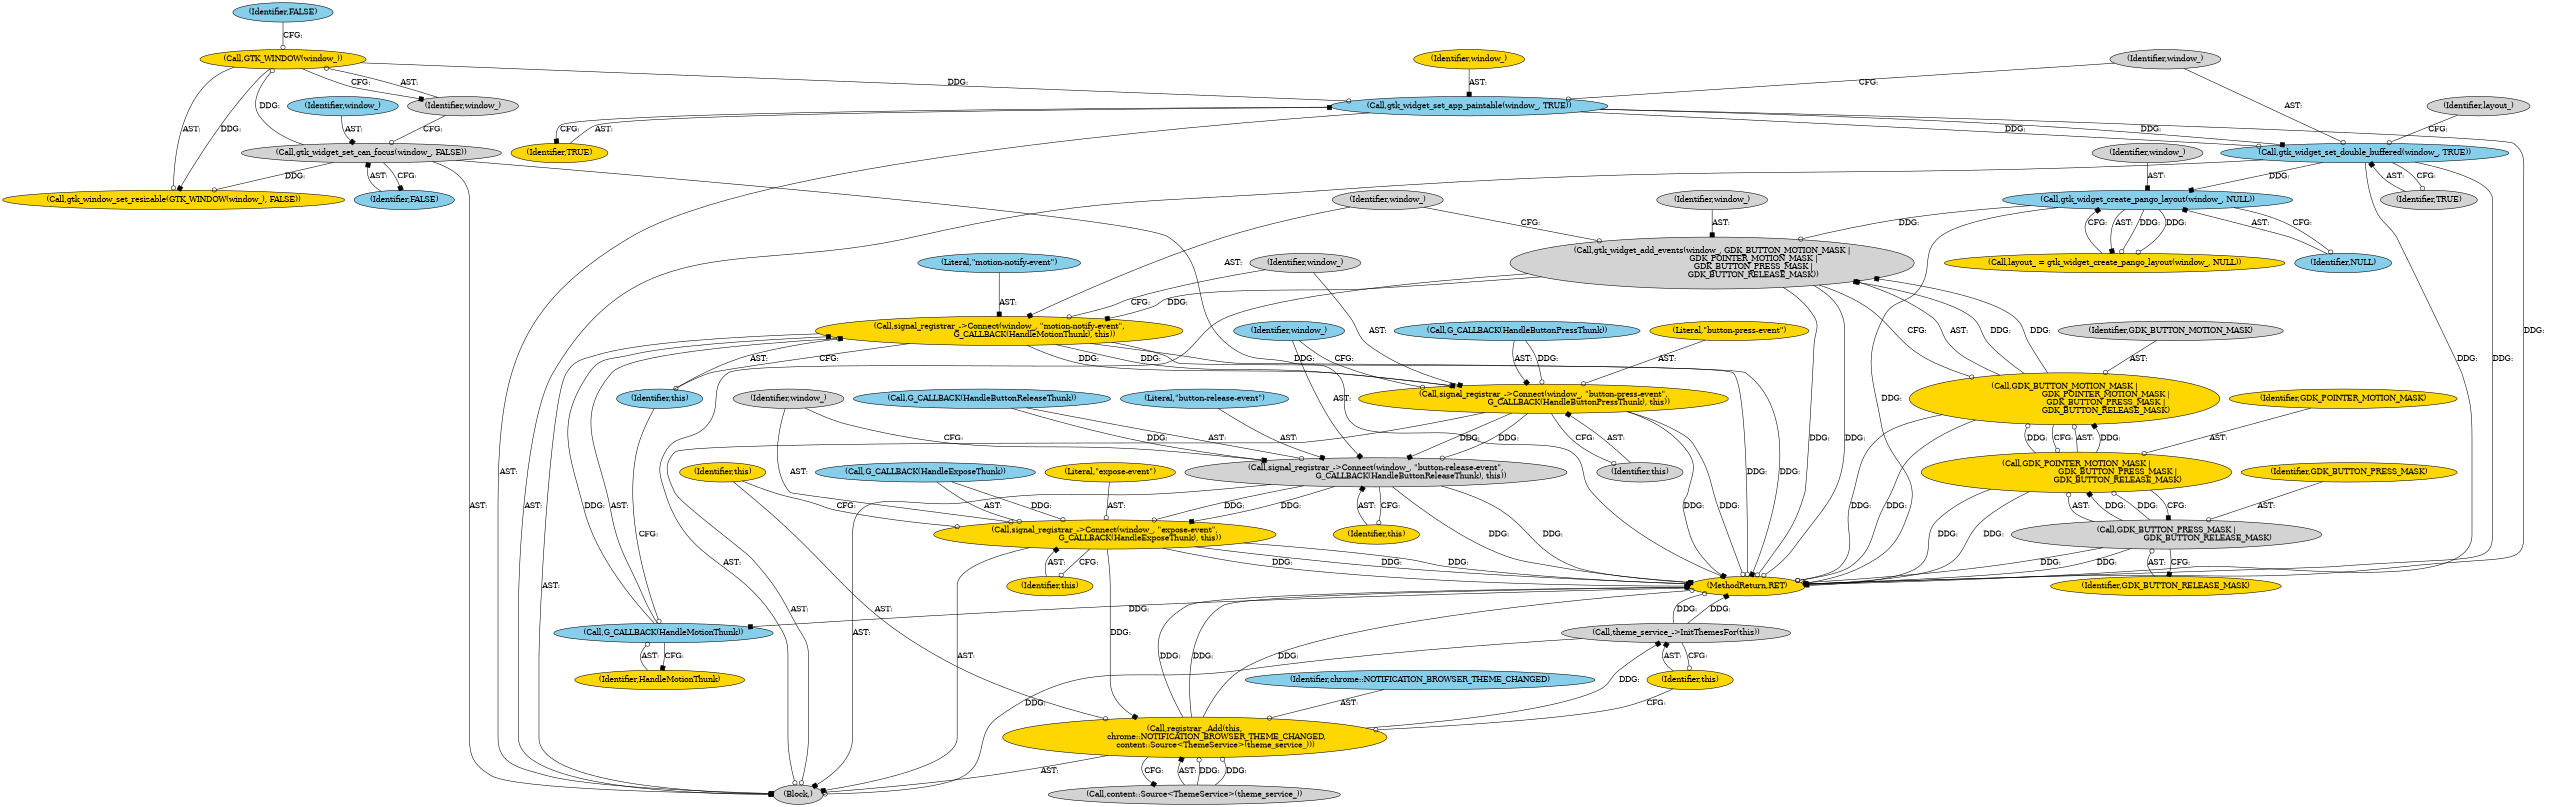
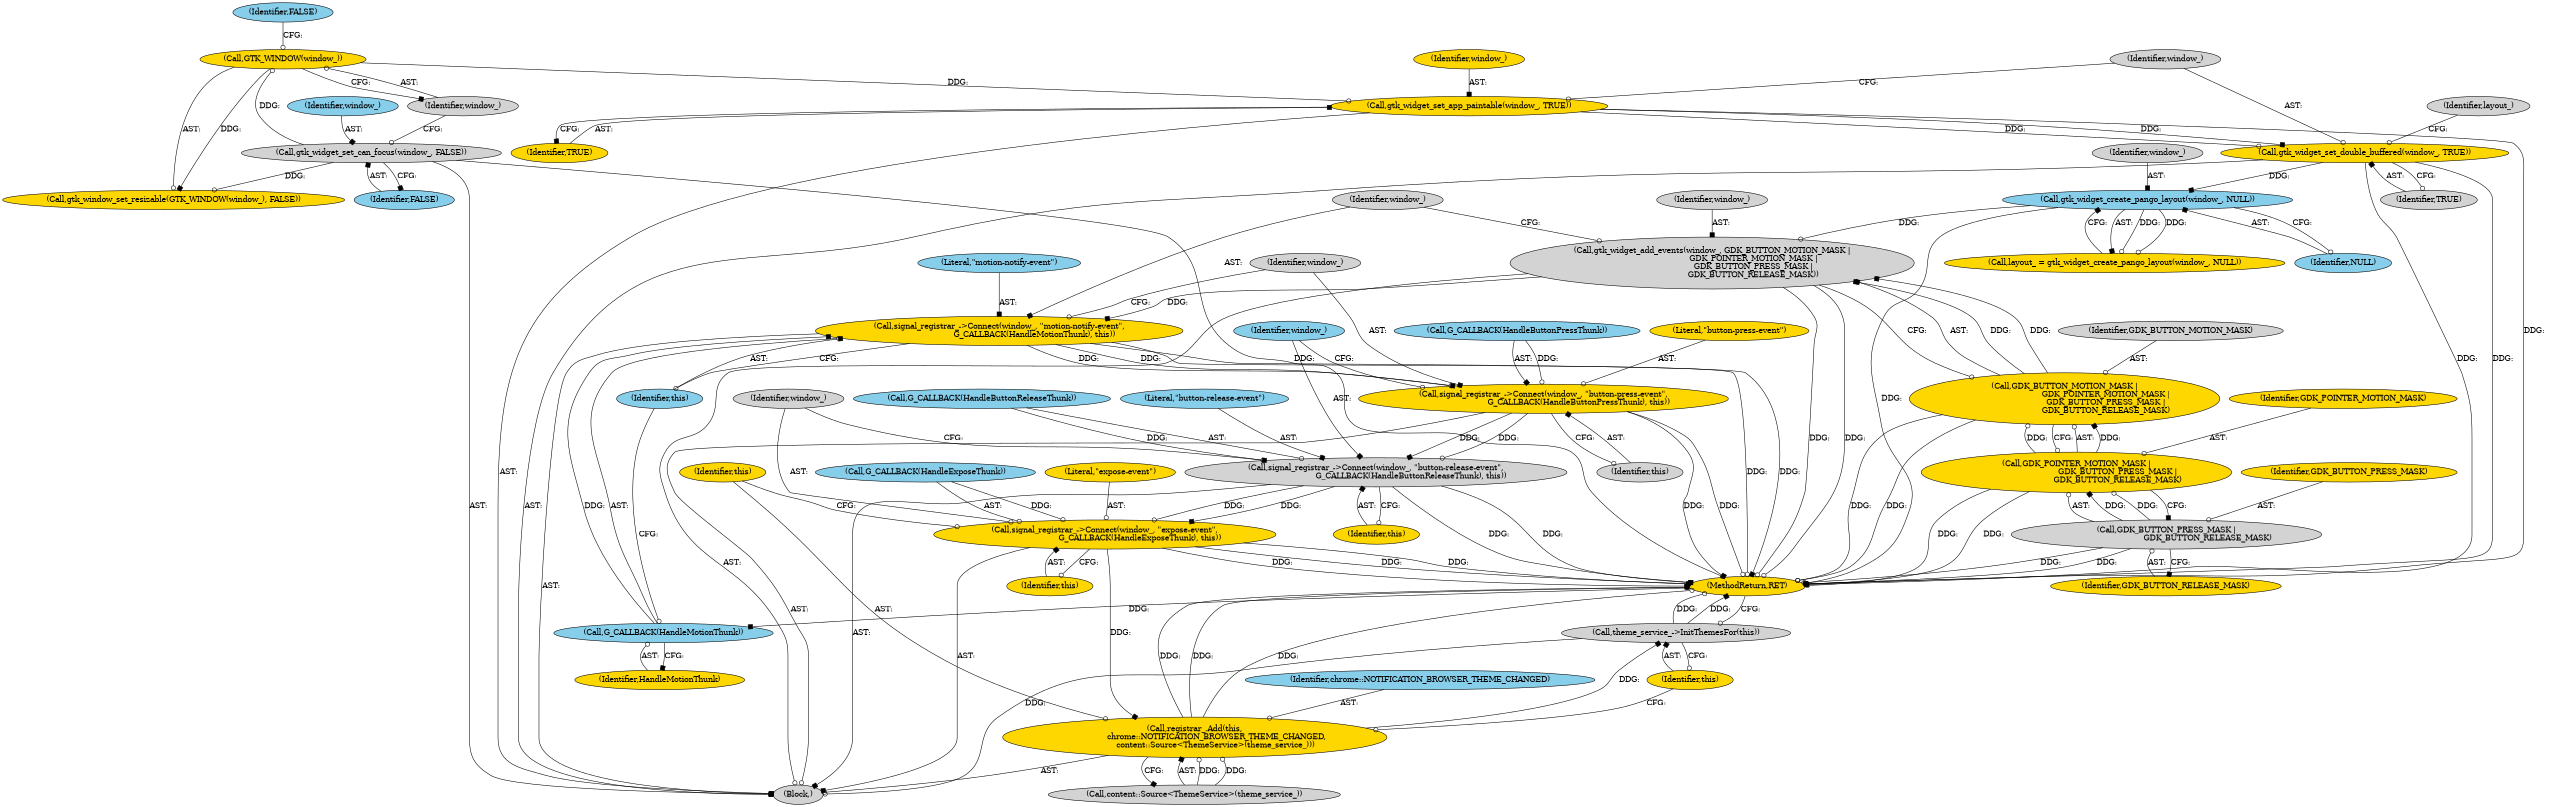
(1469, 106) -> (1469, 106)
(2365, 153) -> (2365, 153)
none -> (1737, 612)
